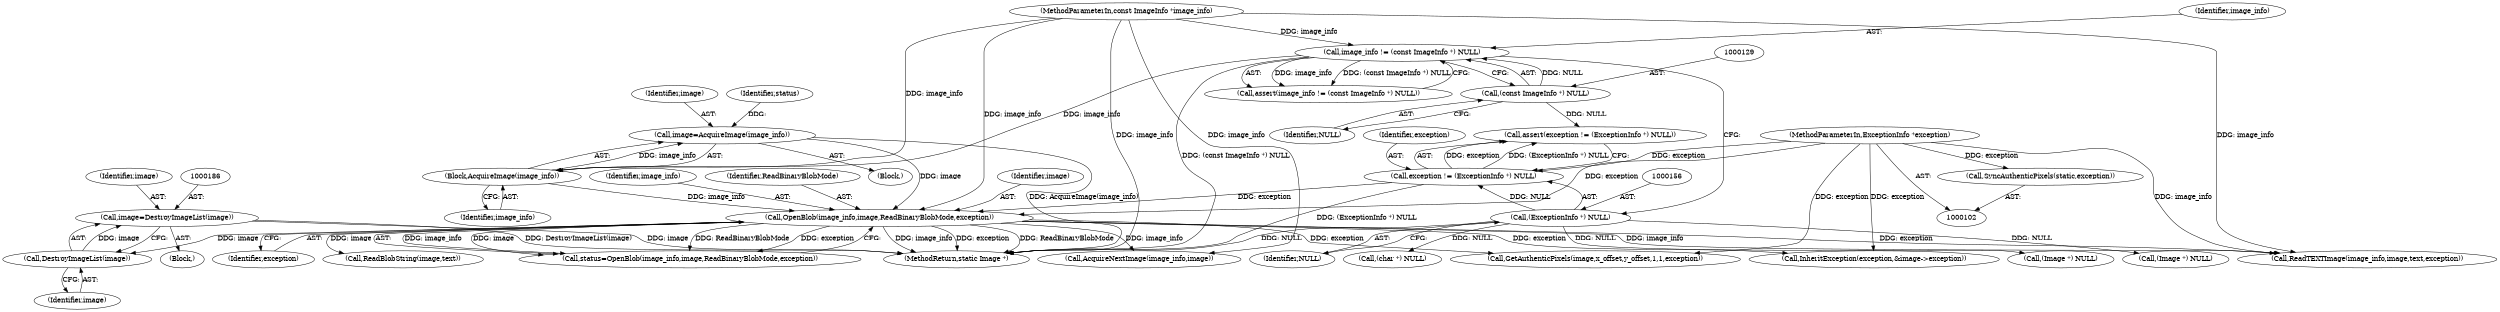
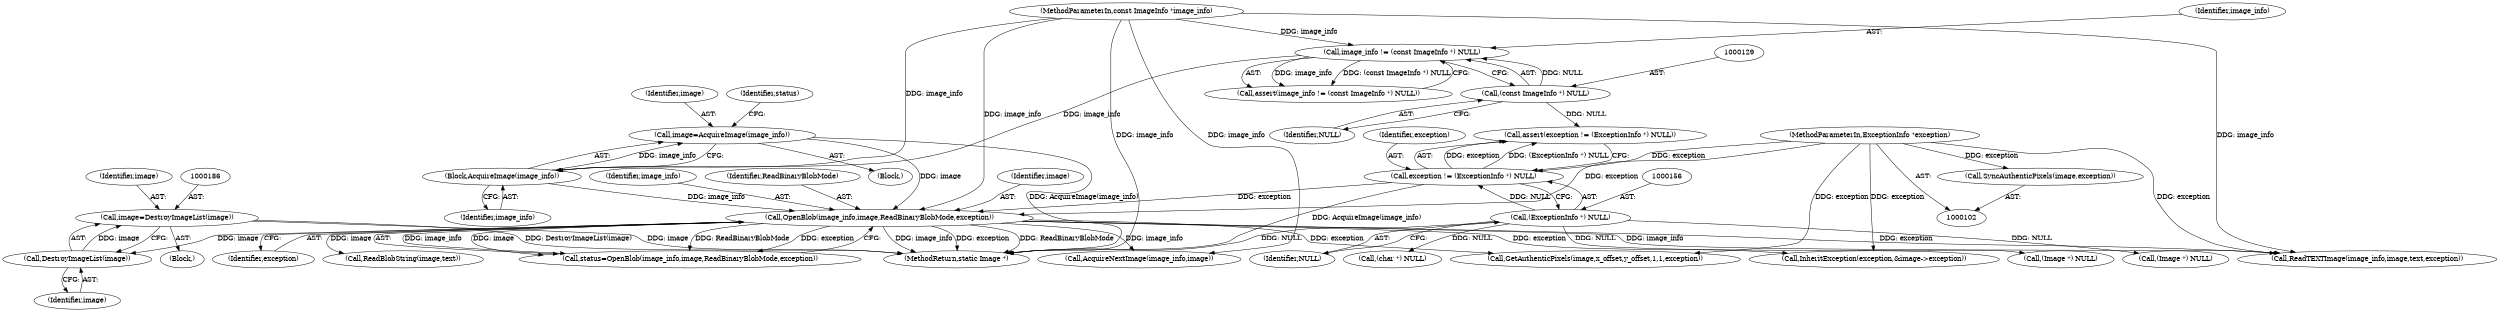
(1709, 82) -> (1542, 189)
(758, 115) -> (758, 115)
(716, 156) -> (716, 156)
(2040, 177) -> (2040, 177)
(1214, 188) -> none
(2183, 197) -> (2183, 197)
(1367, 218) -> (1367, 218)
